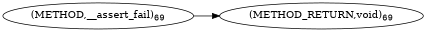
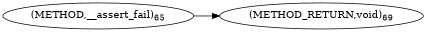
(160, 15) -> (160, 15)
